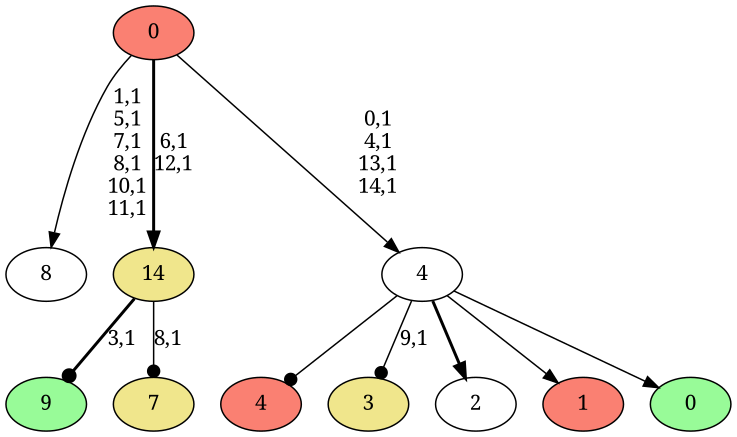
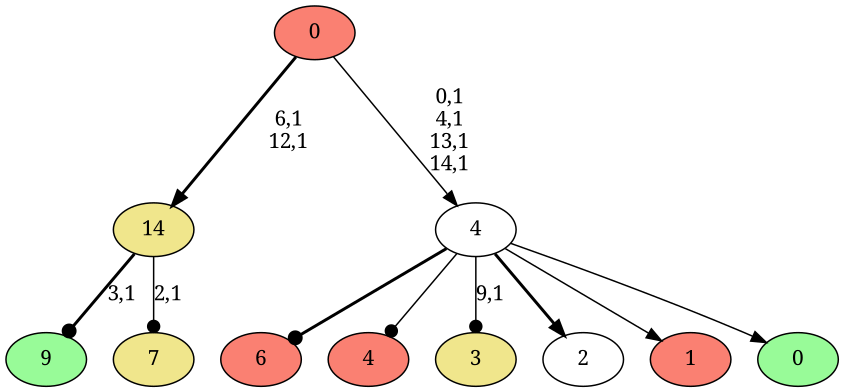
(46, 274) -> none
(168, 339) -> (168, 295)
none -> (261, 359)
